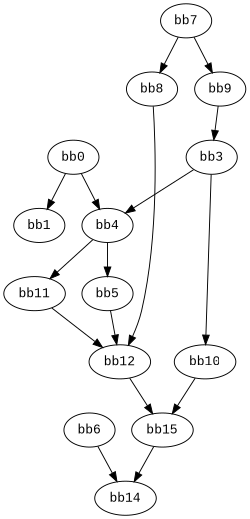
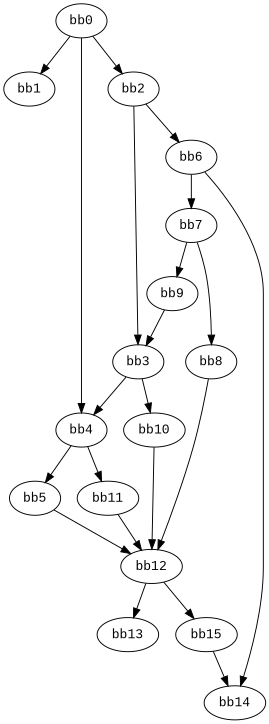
none -> (134, 89)
none -> (191, 187)
(186, 392) -> (153, 493)
none -> (128, 635)
